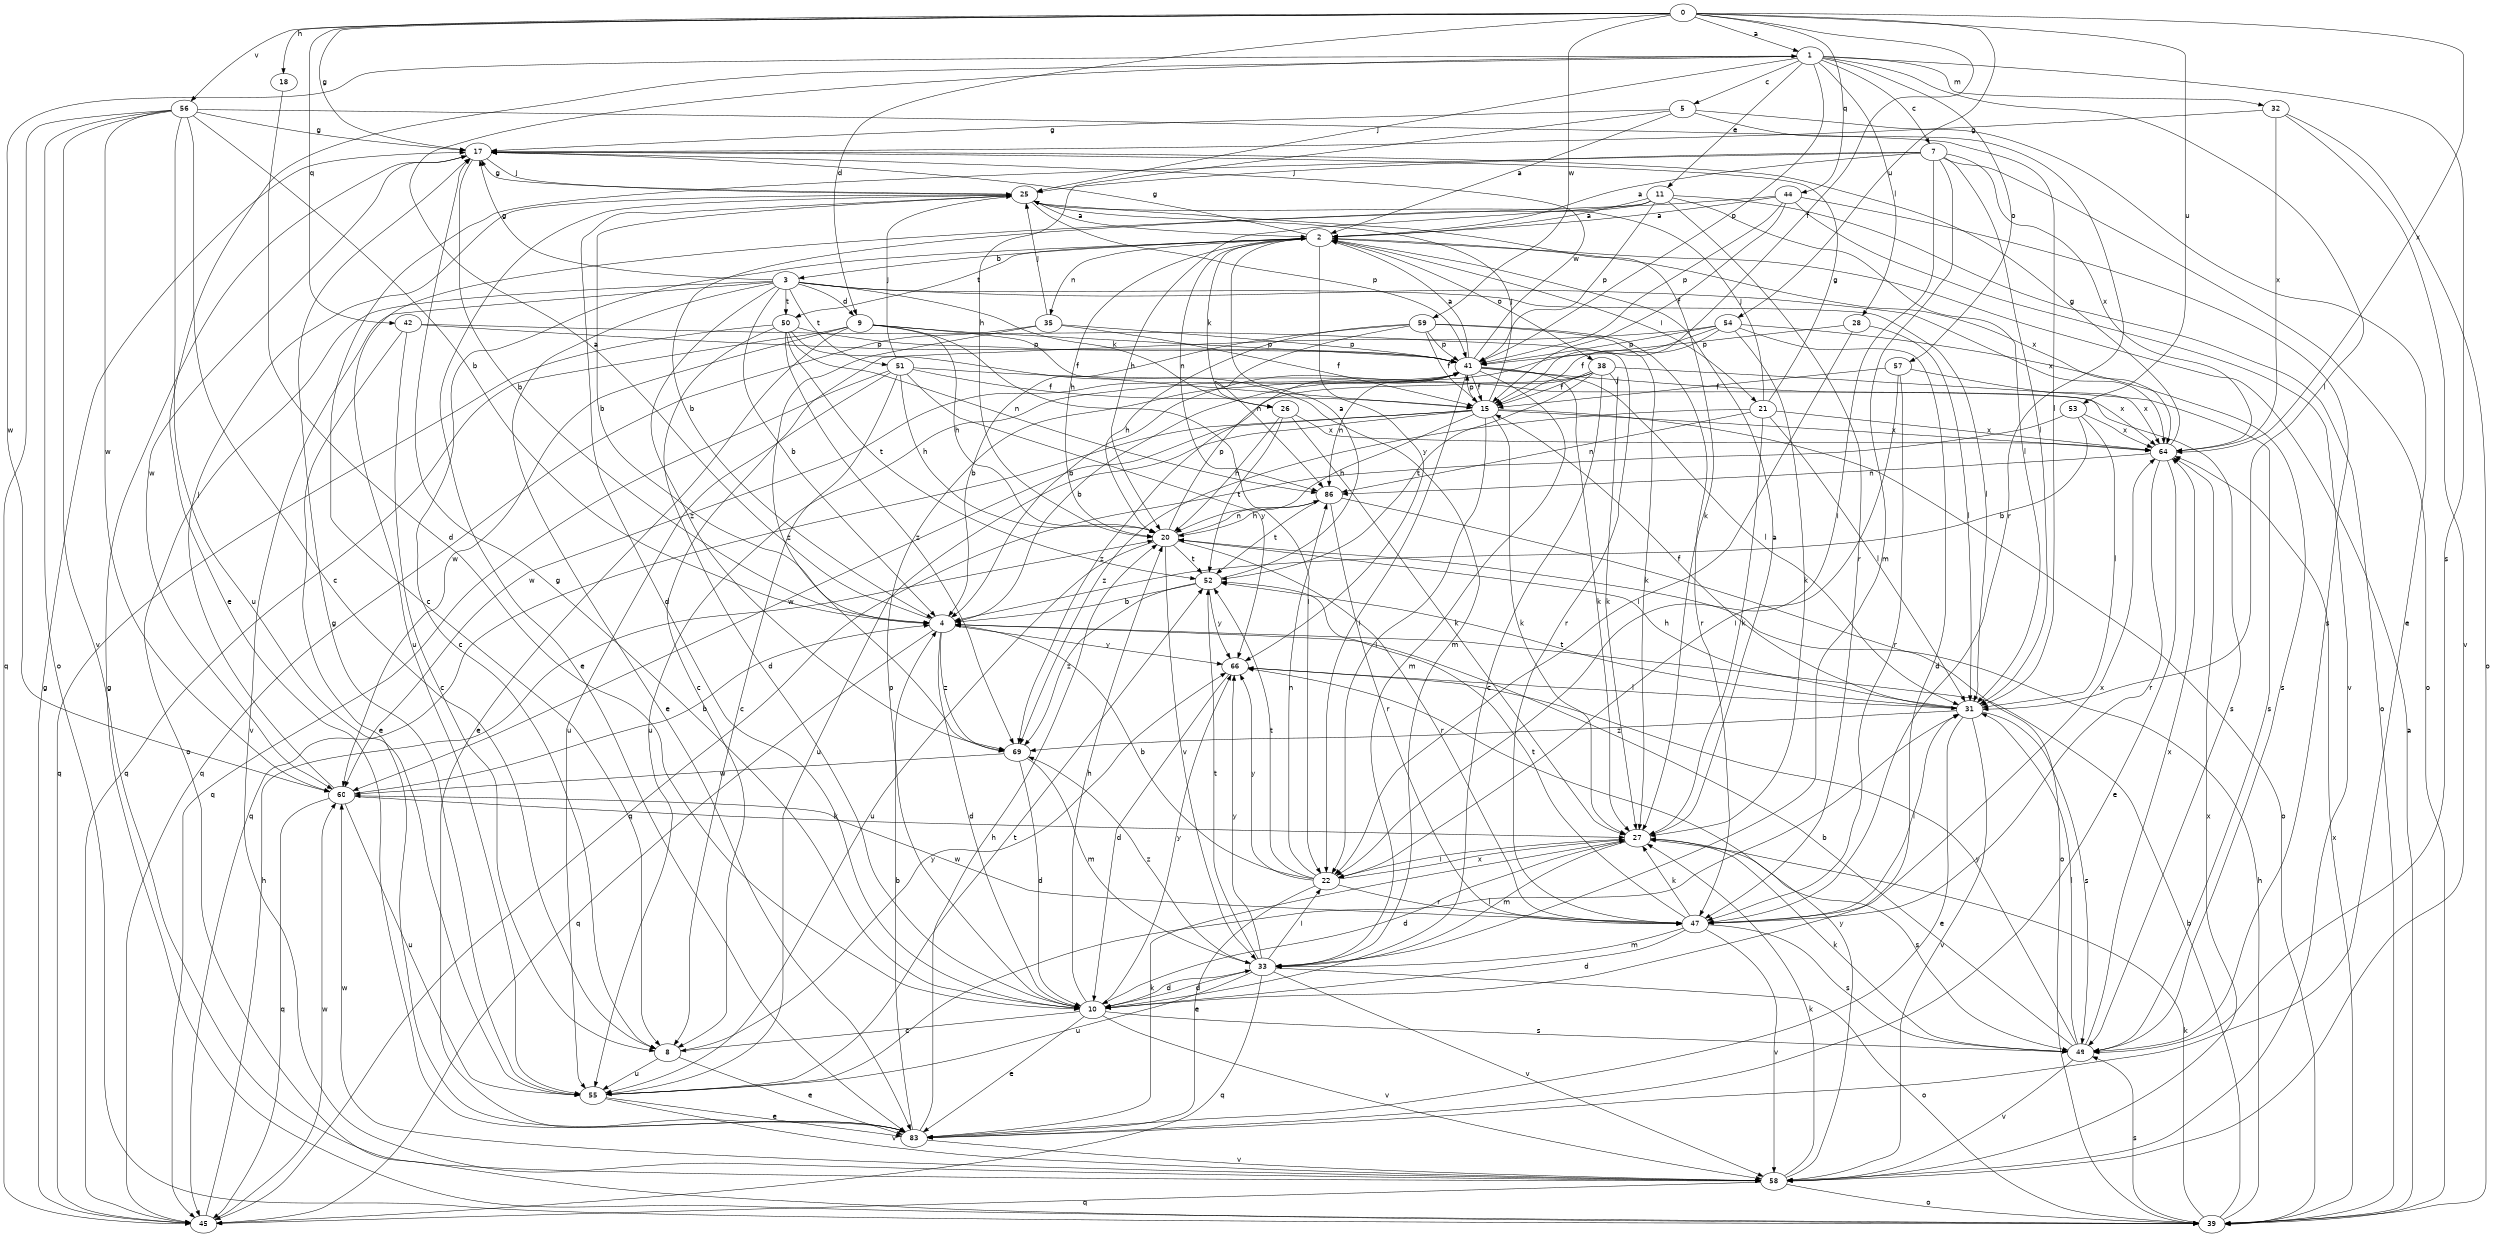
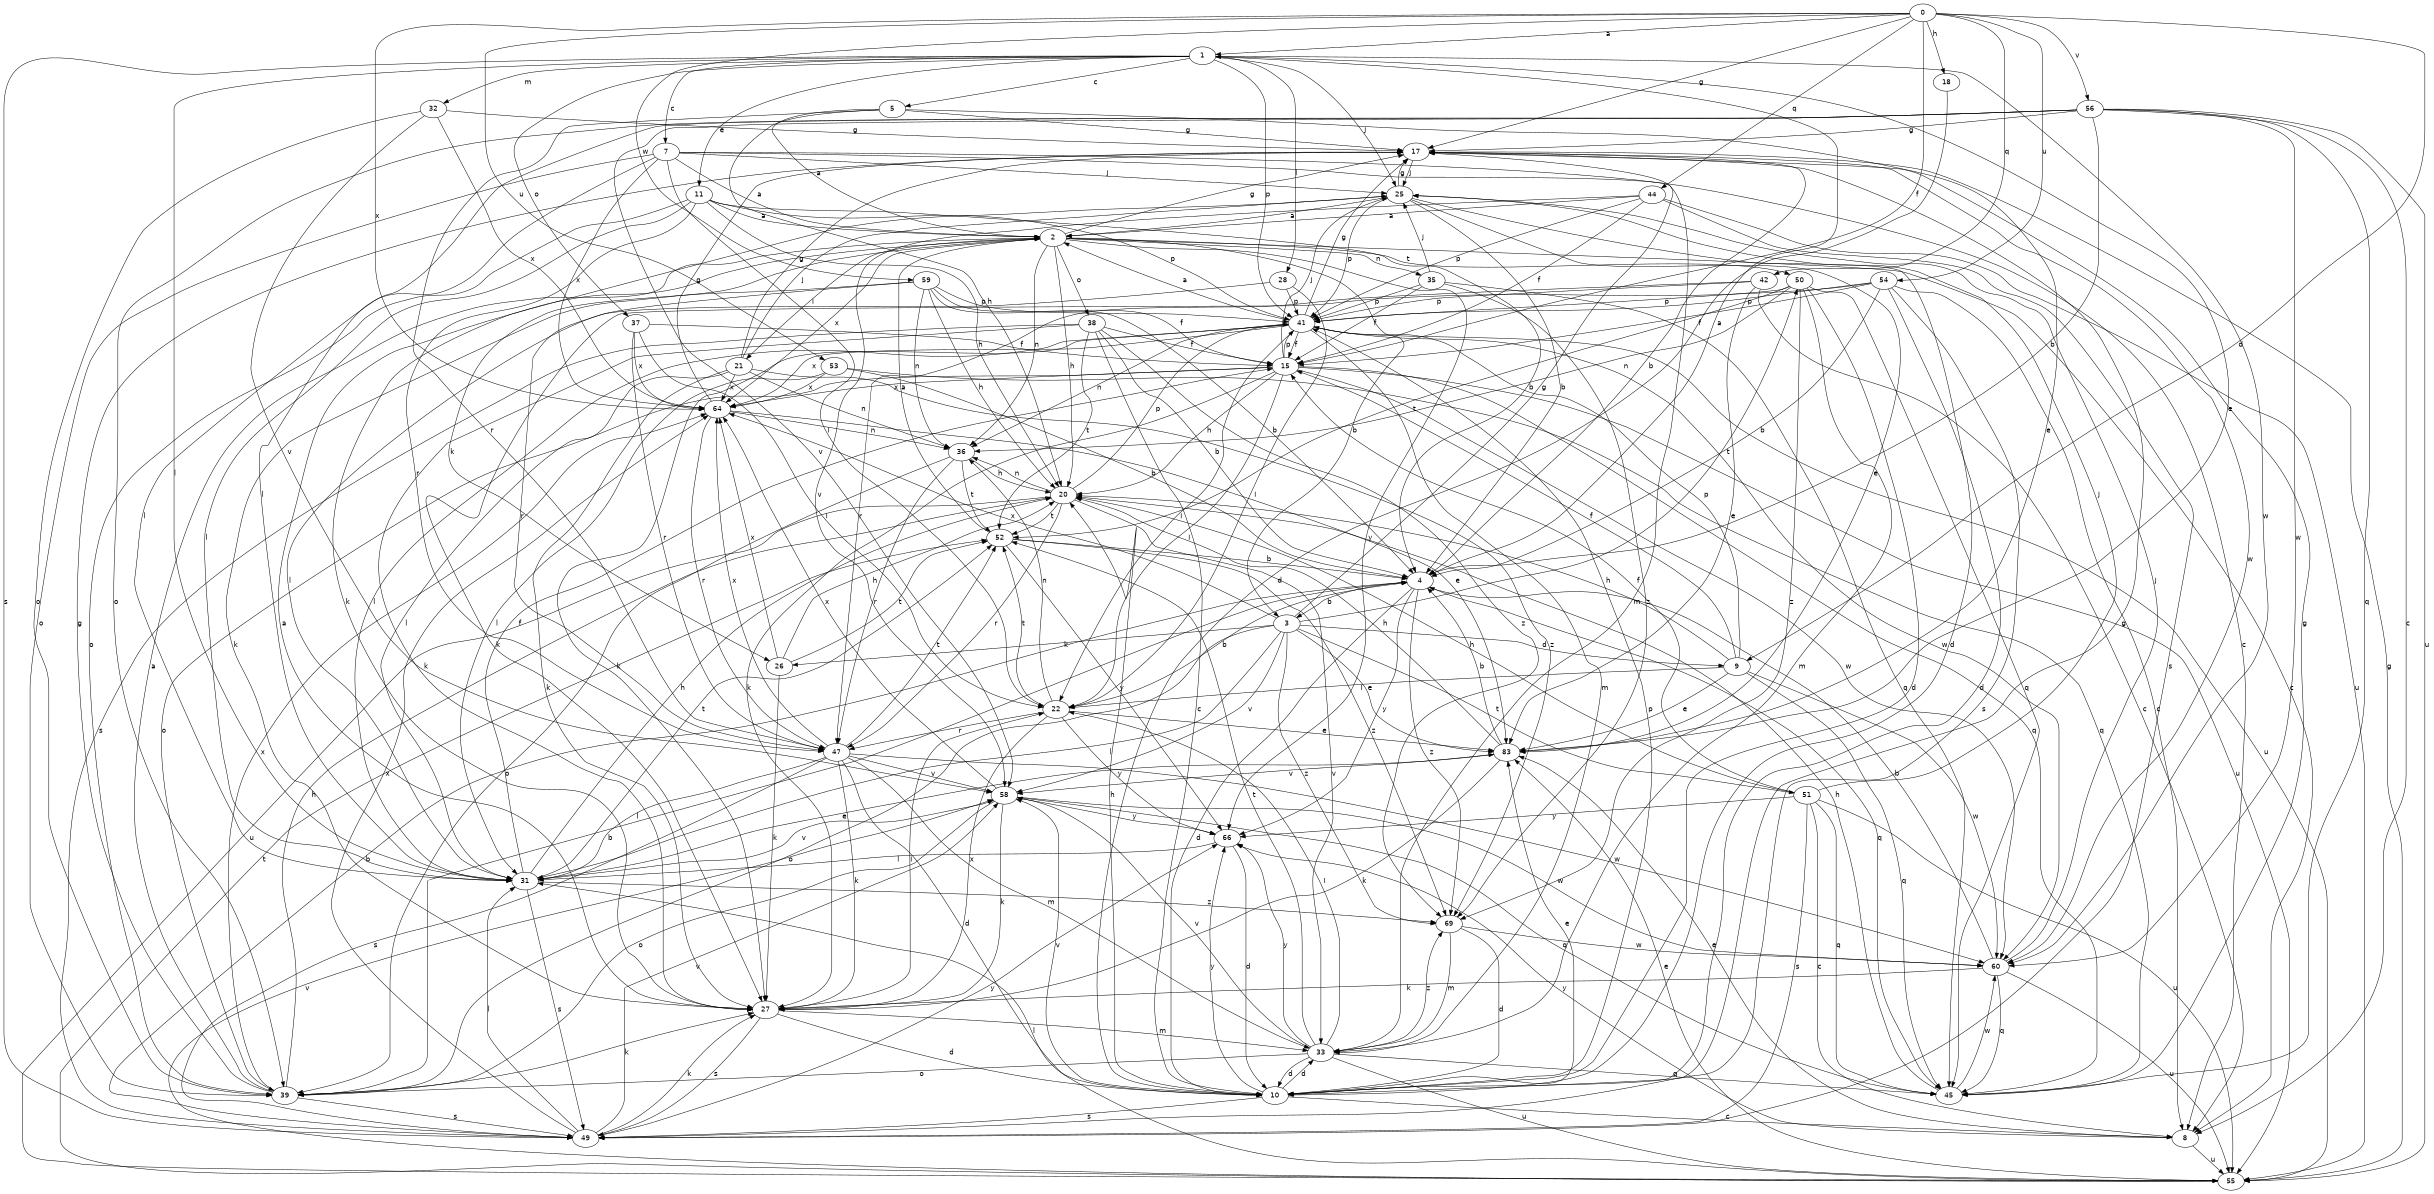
(1576, 259) -> (1344, 238)
(1898, 366) -> (636, 323)
(795, 465) -> (1327, 599)
(1329, 495) -> (961, 452)
